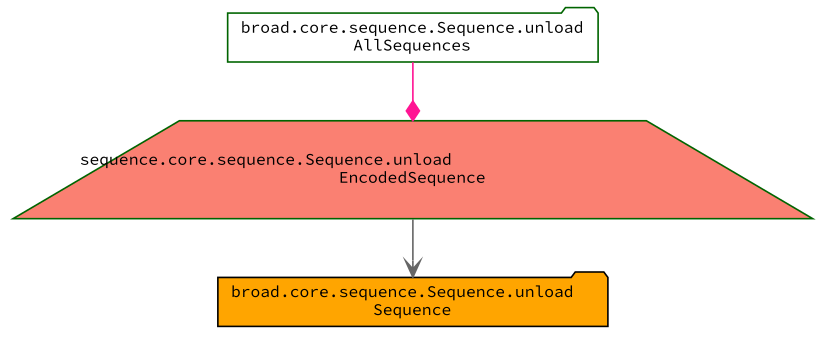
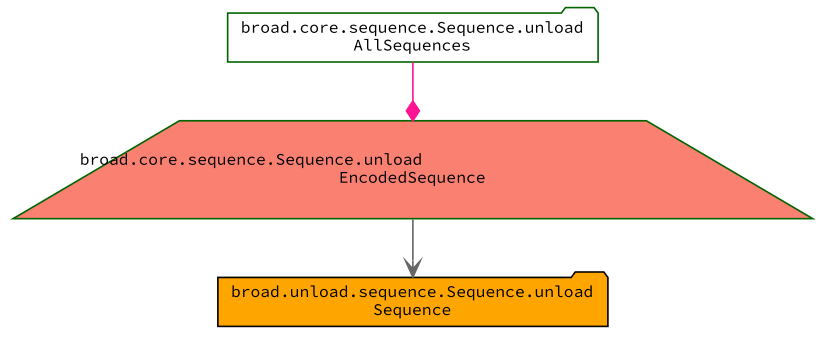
(413, 170) -> (413, 170)
(413, 302) -> (413, 302)
